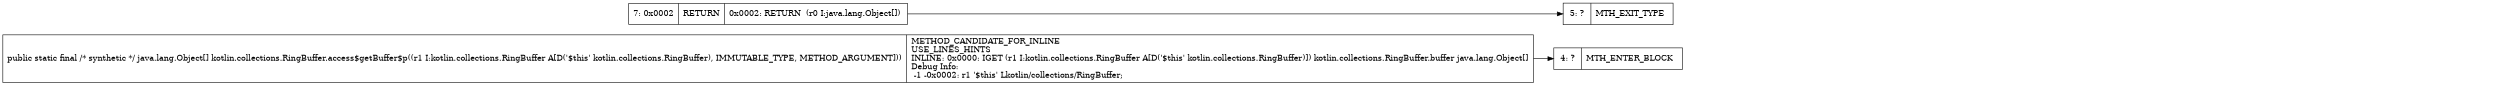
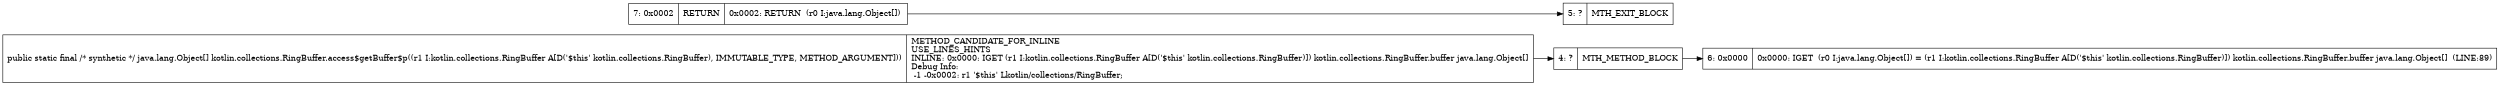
(1630, 14) -> (1630, 14)
(1630, 58) -> (1630, 58)
none -> (2100, 59)
